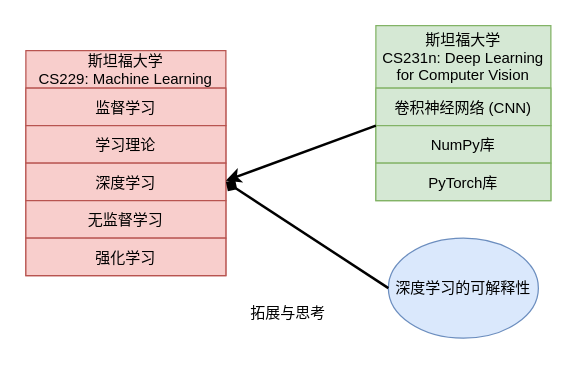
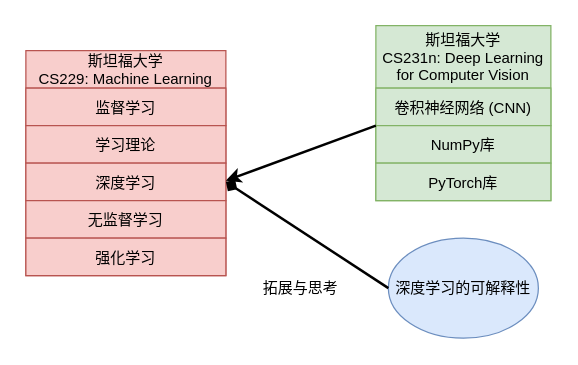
(288, 313) -> (301, 288)
